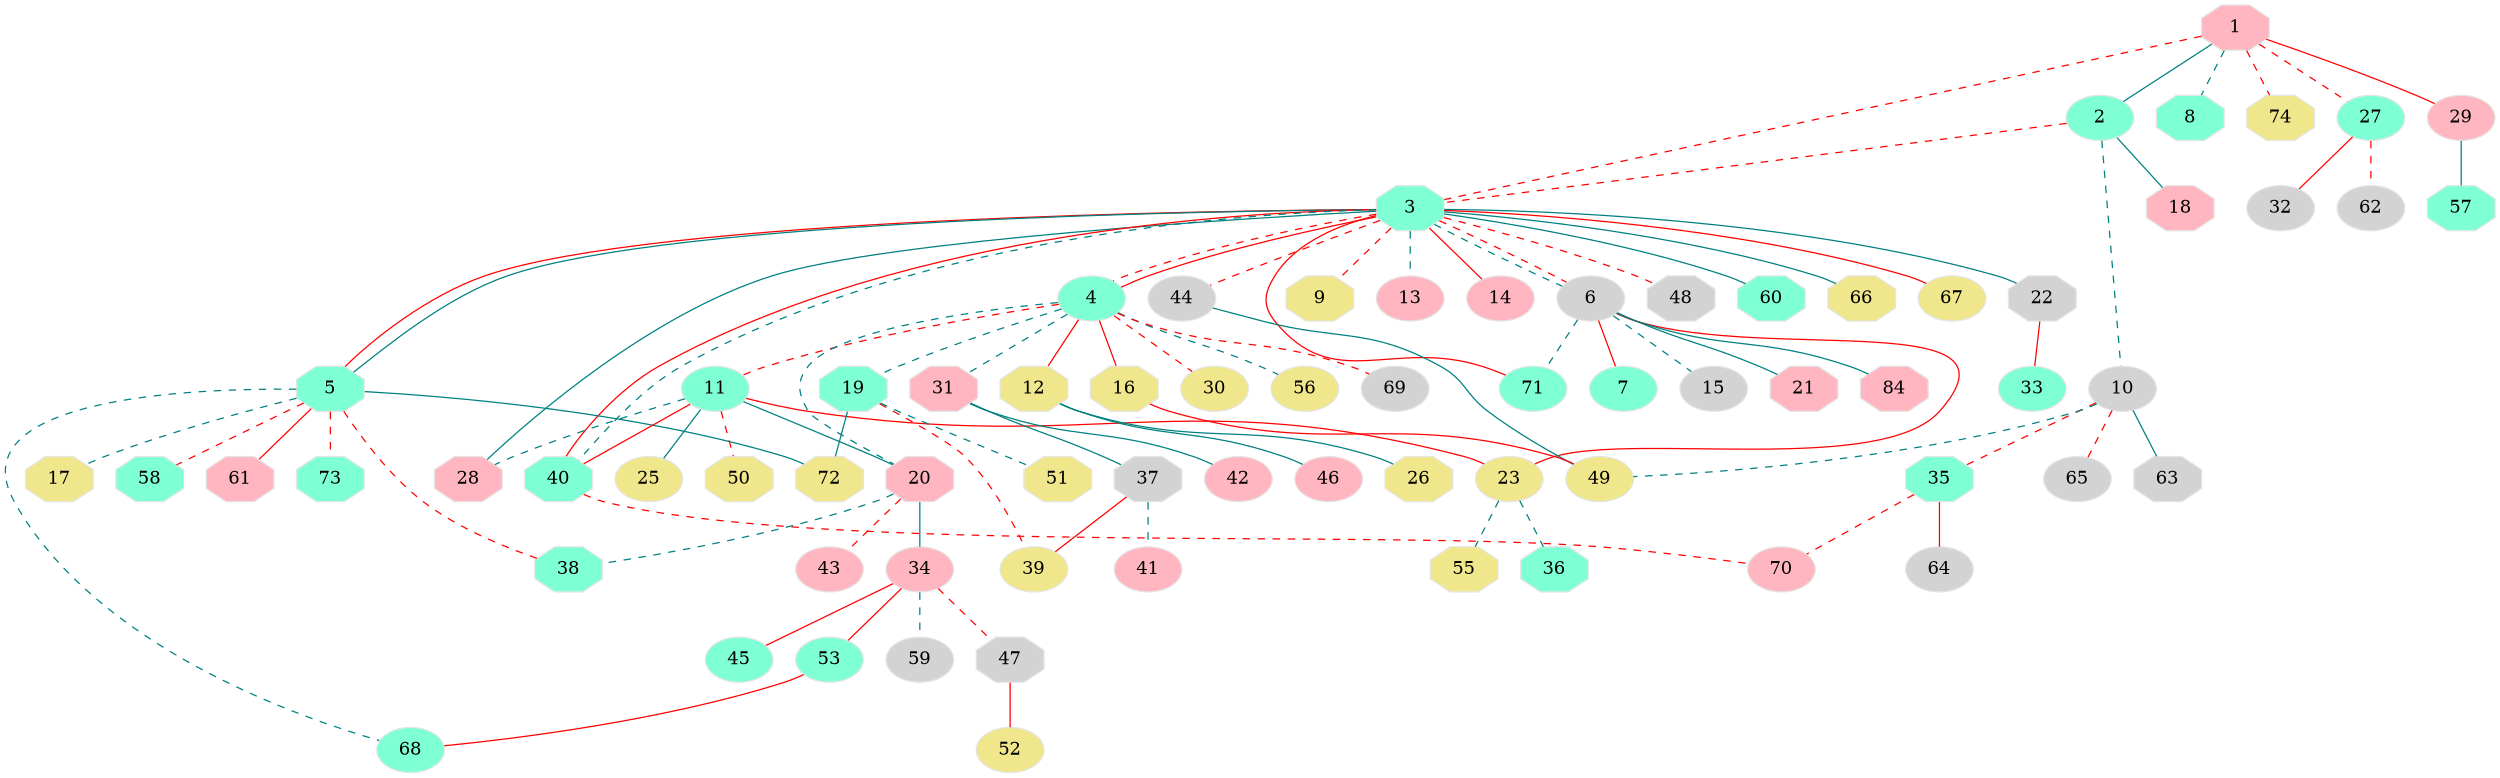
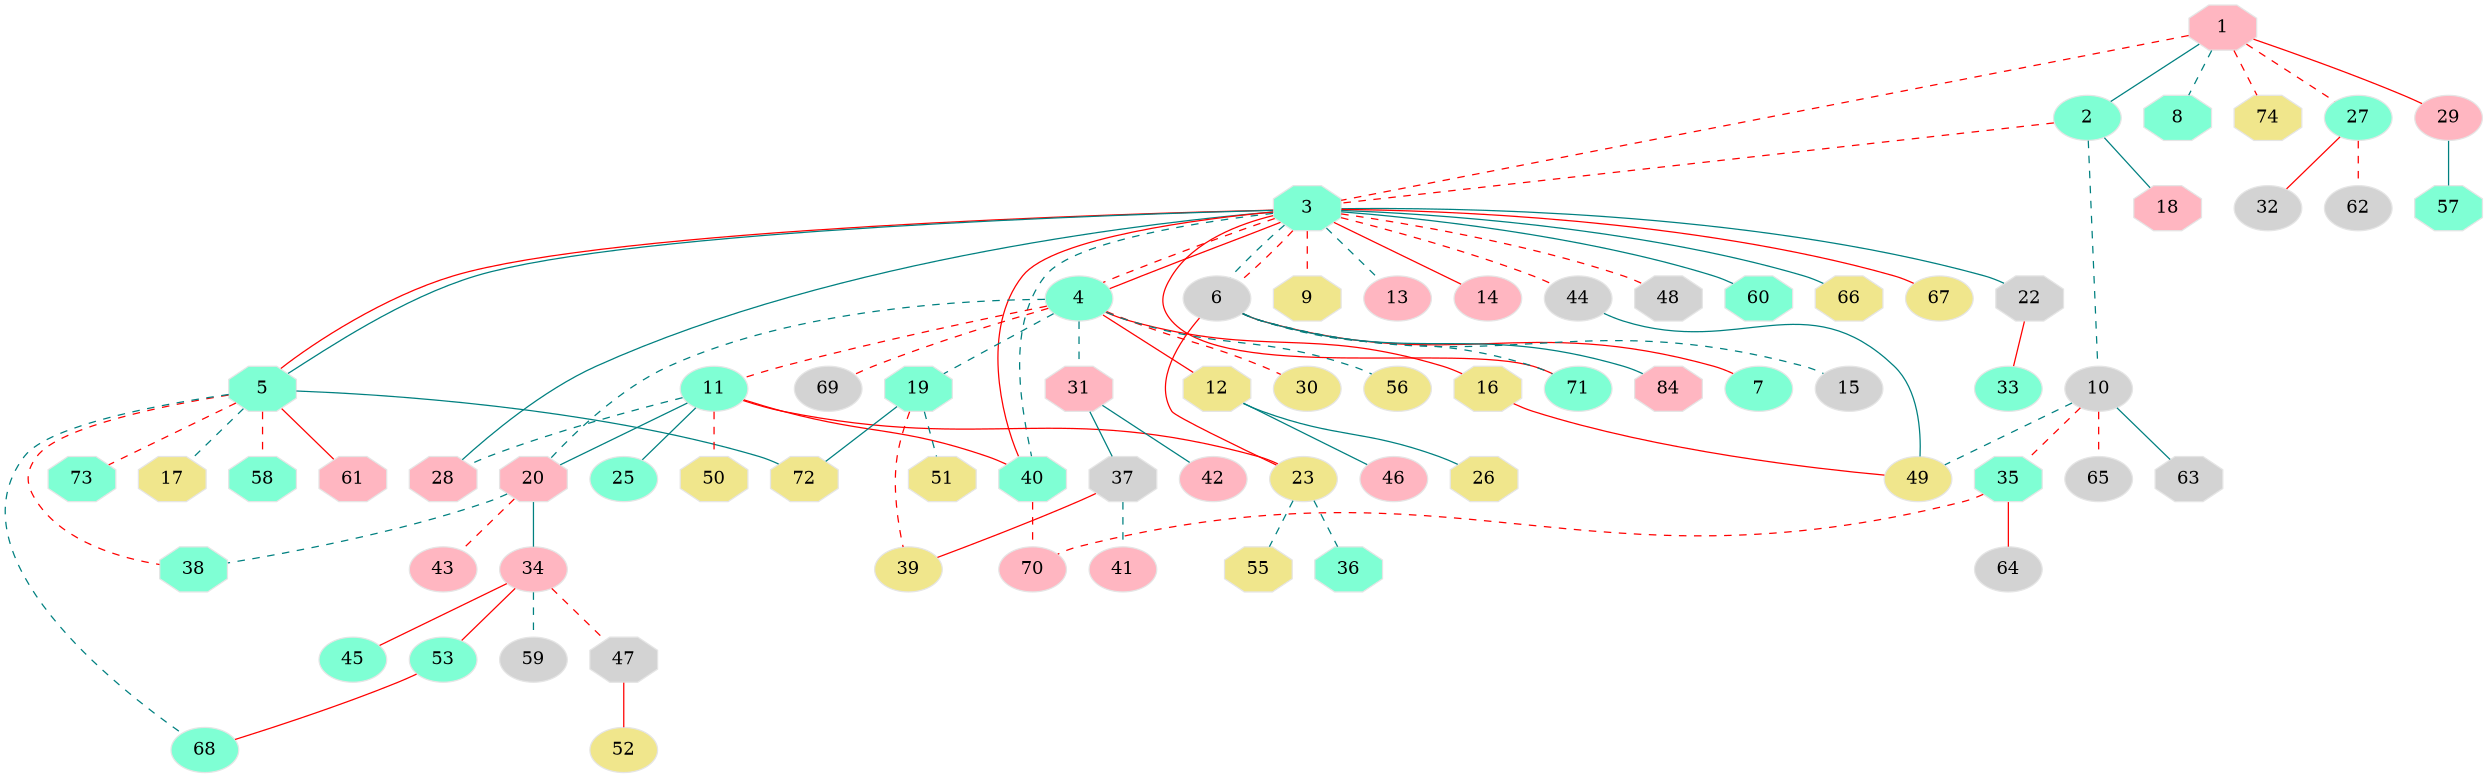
(1804, 389) -> none
(649, 479) -> (624, 479)
